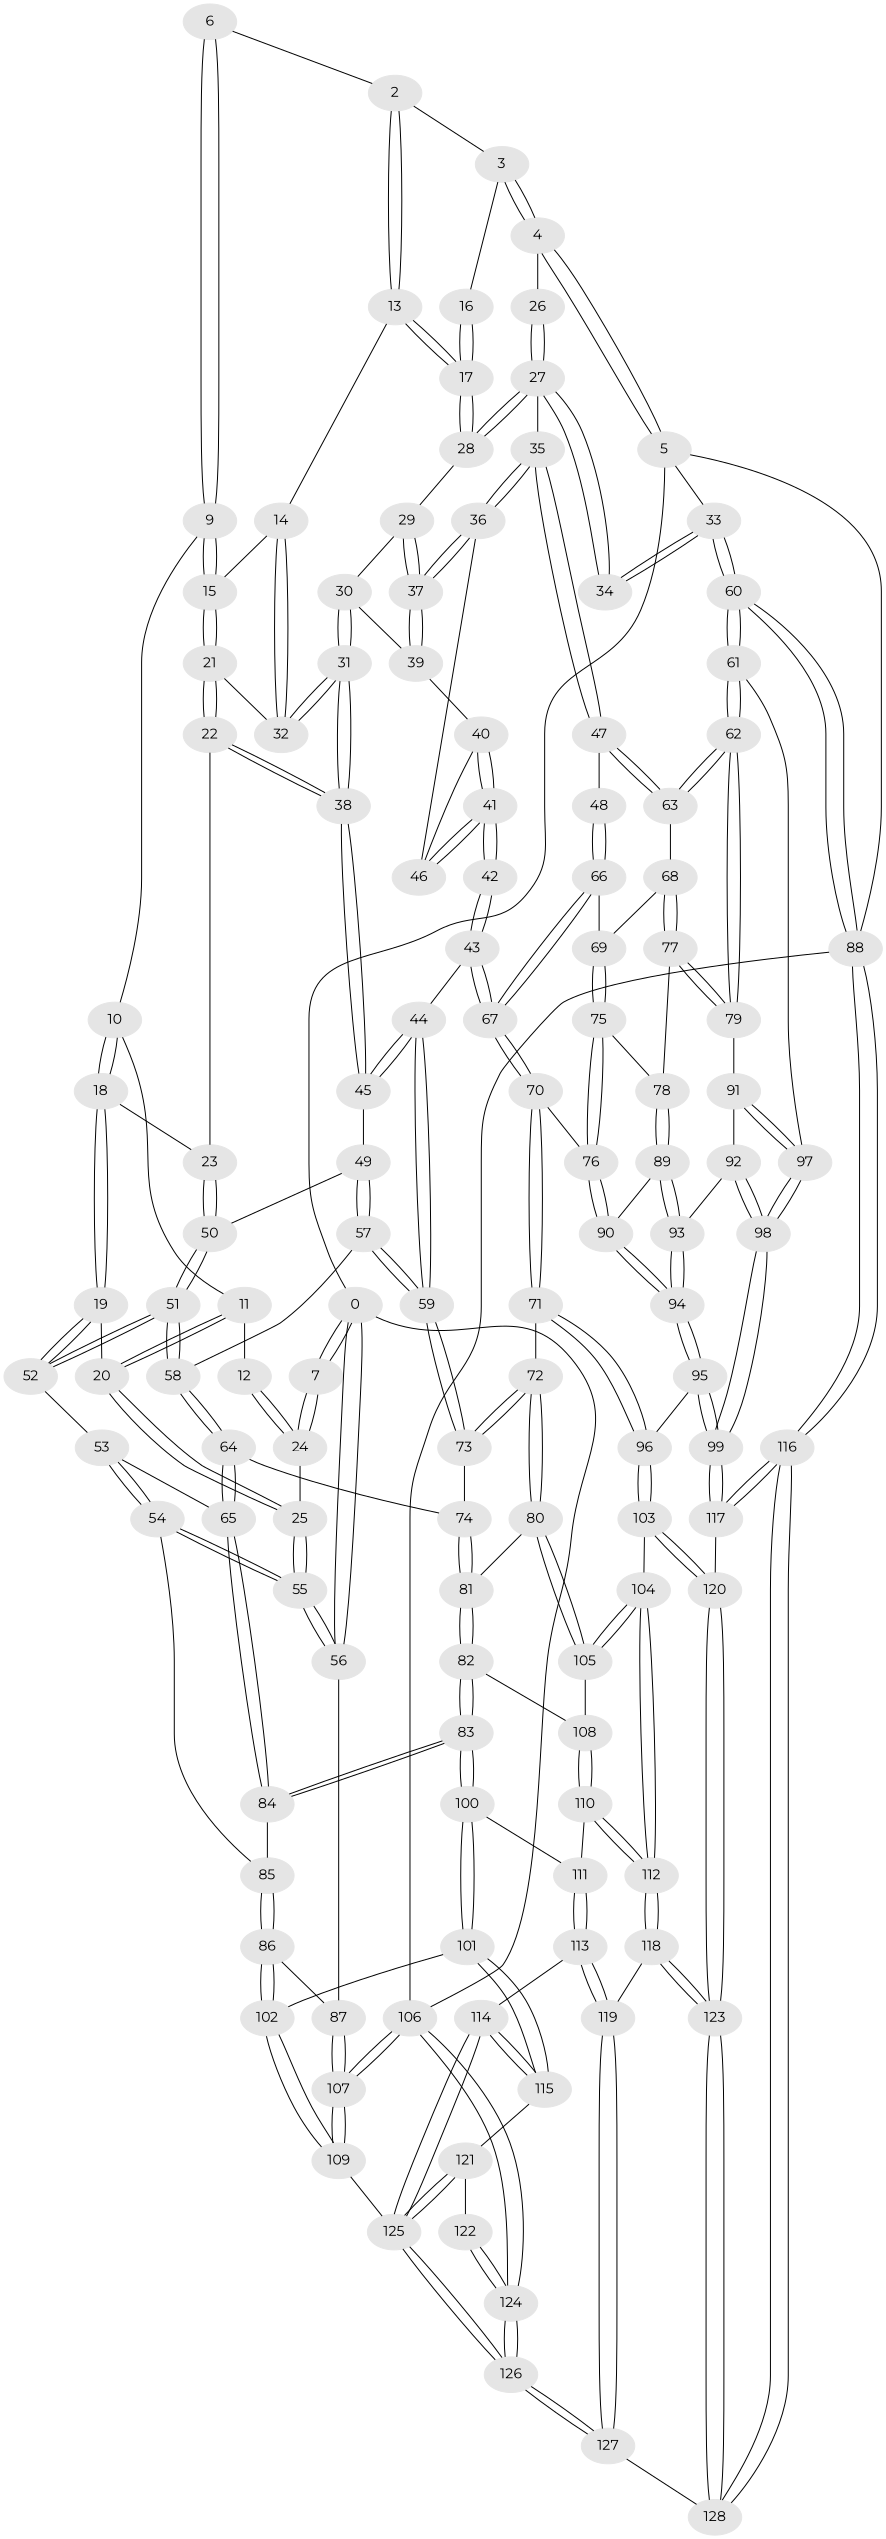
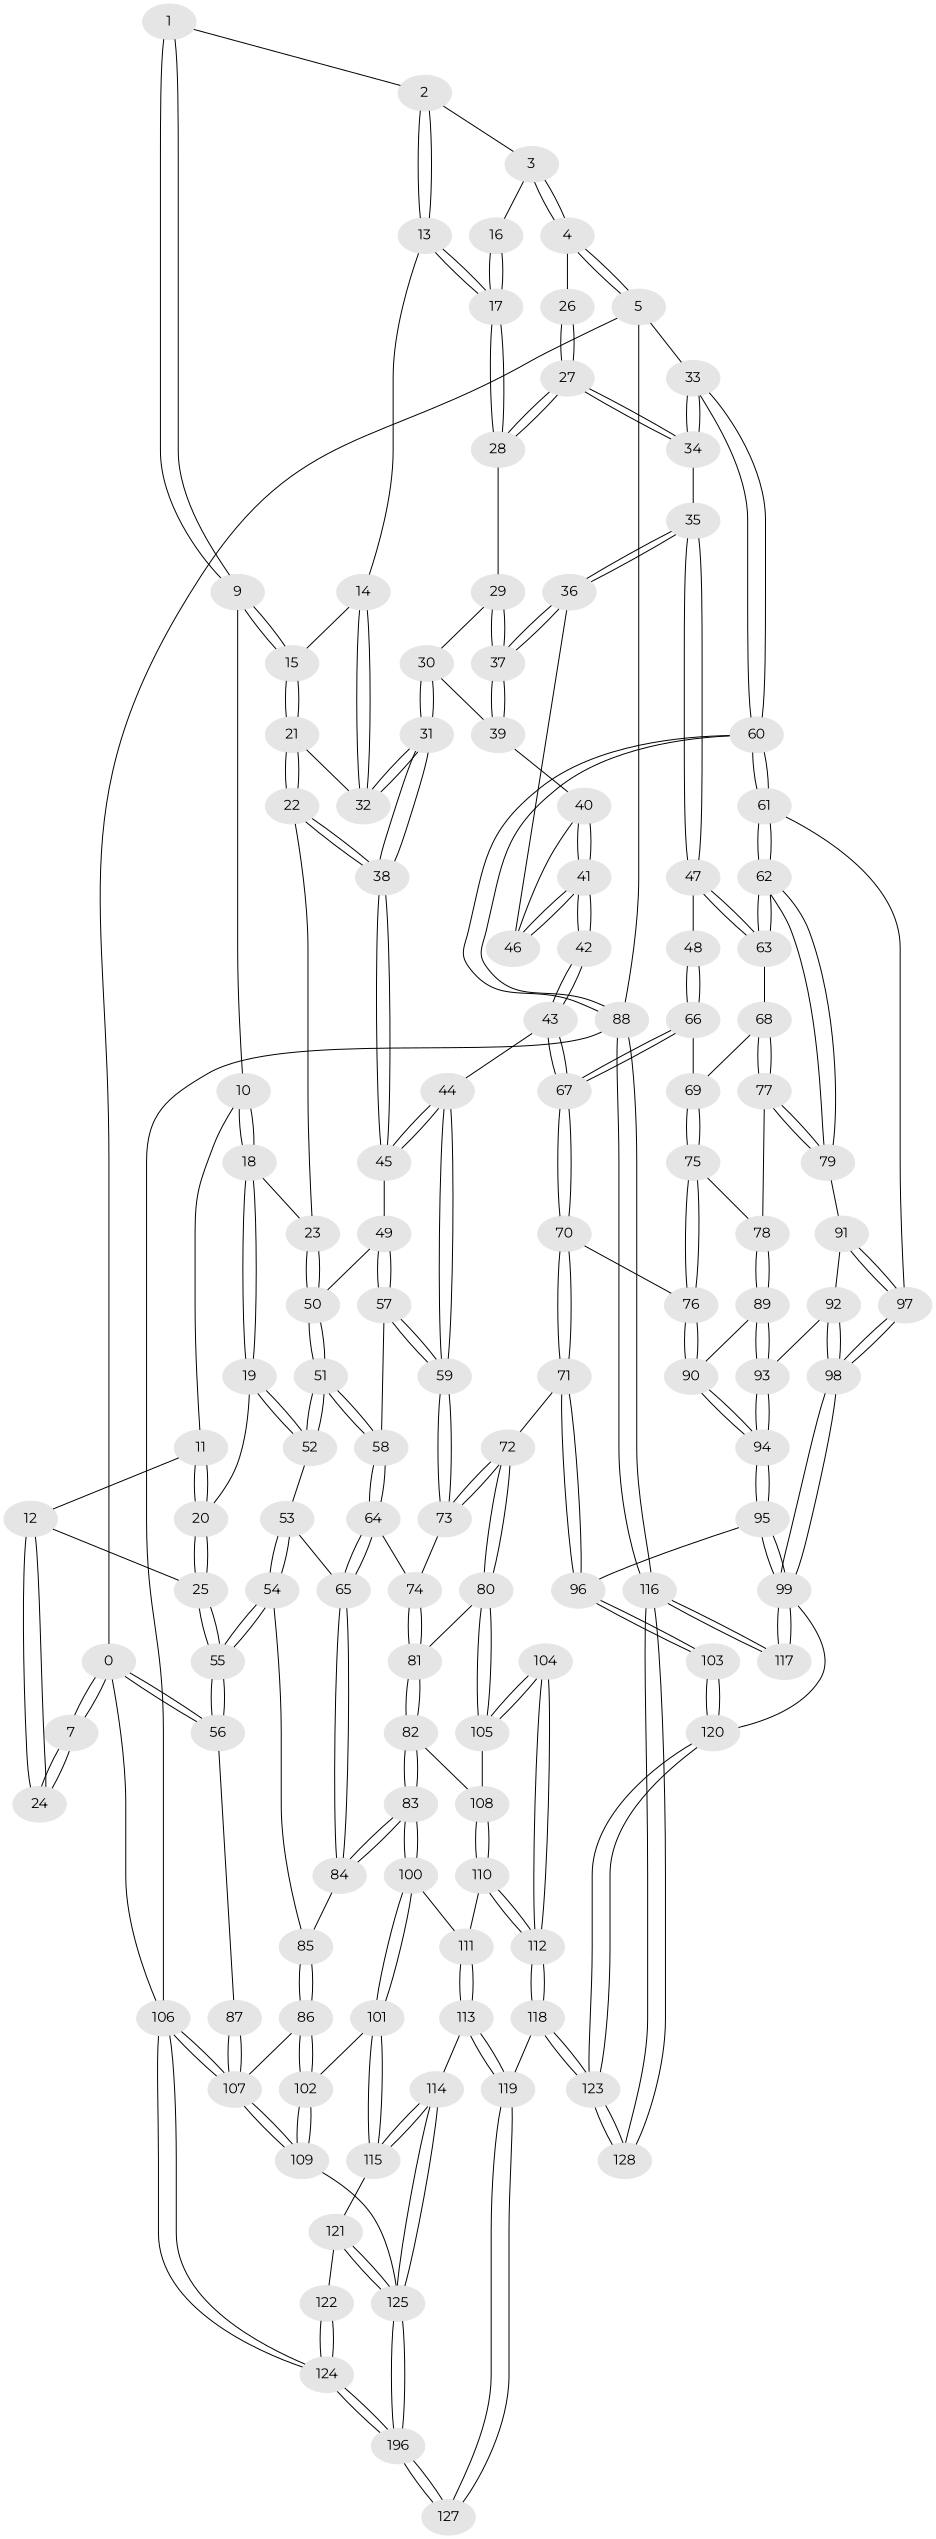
(210, 22) -> (169, 22)
(538, 414) -> (693, 485)
(300, 1484) -> (116, 1555)
(644, 1555) -> none
(715, 1555) -> (815, 1685)
(303, 1982) -> (270, 2054)
(511, 2375) -> (398, 2446)
(662, 2482) -> none
